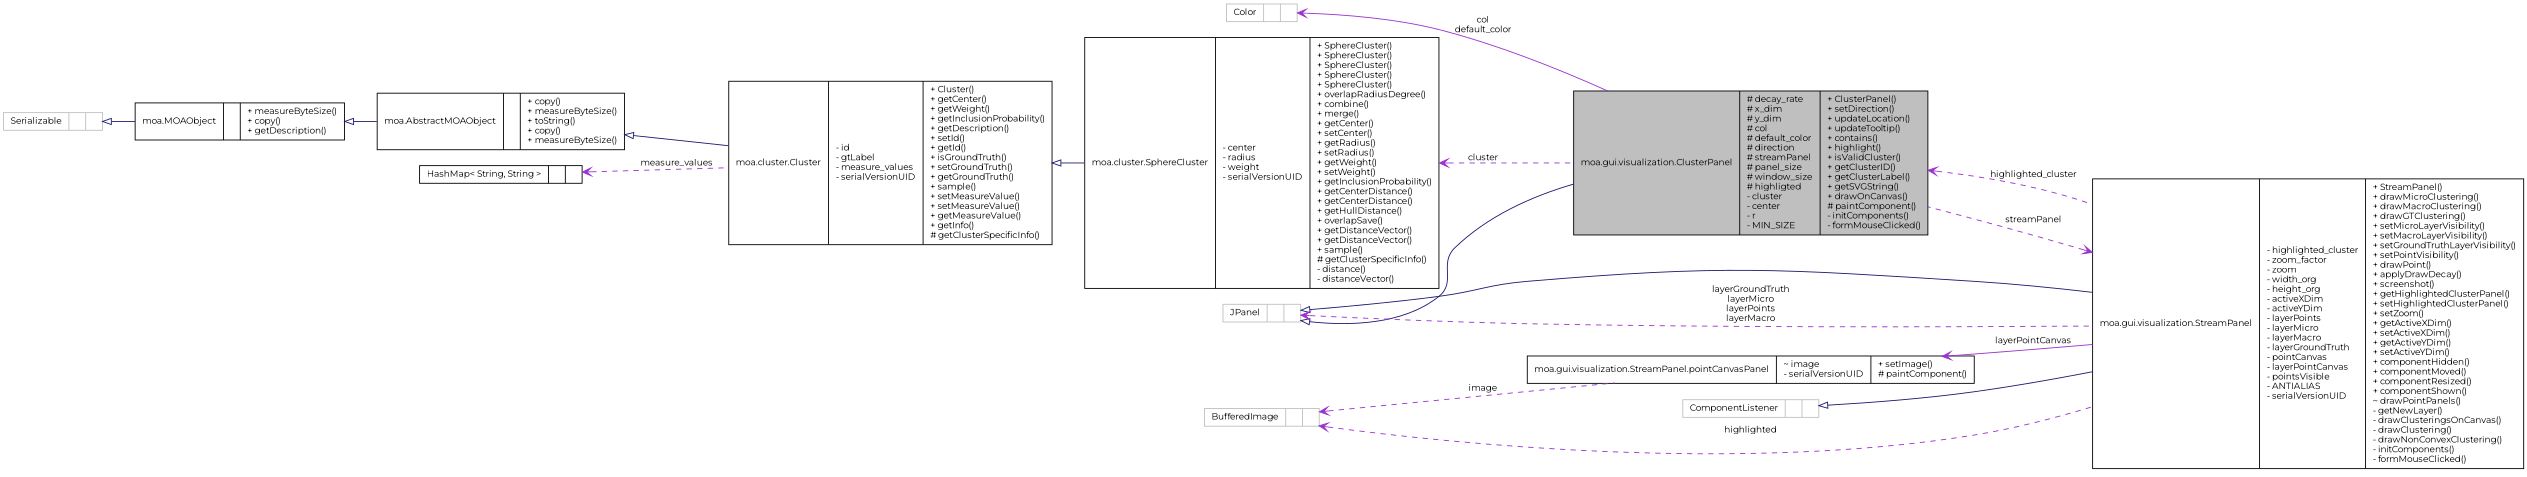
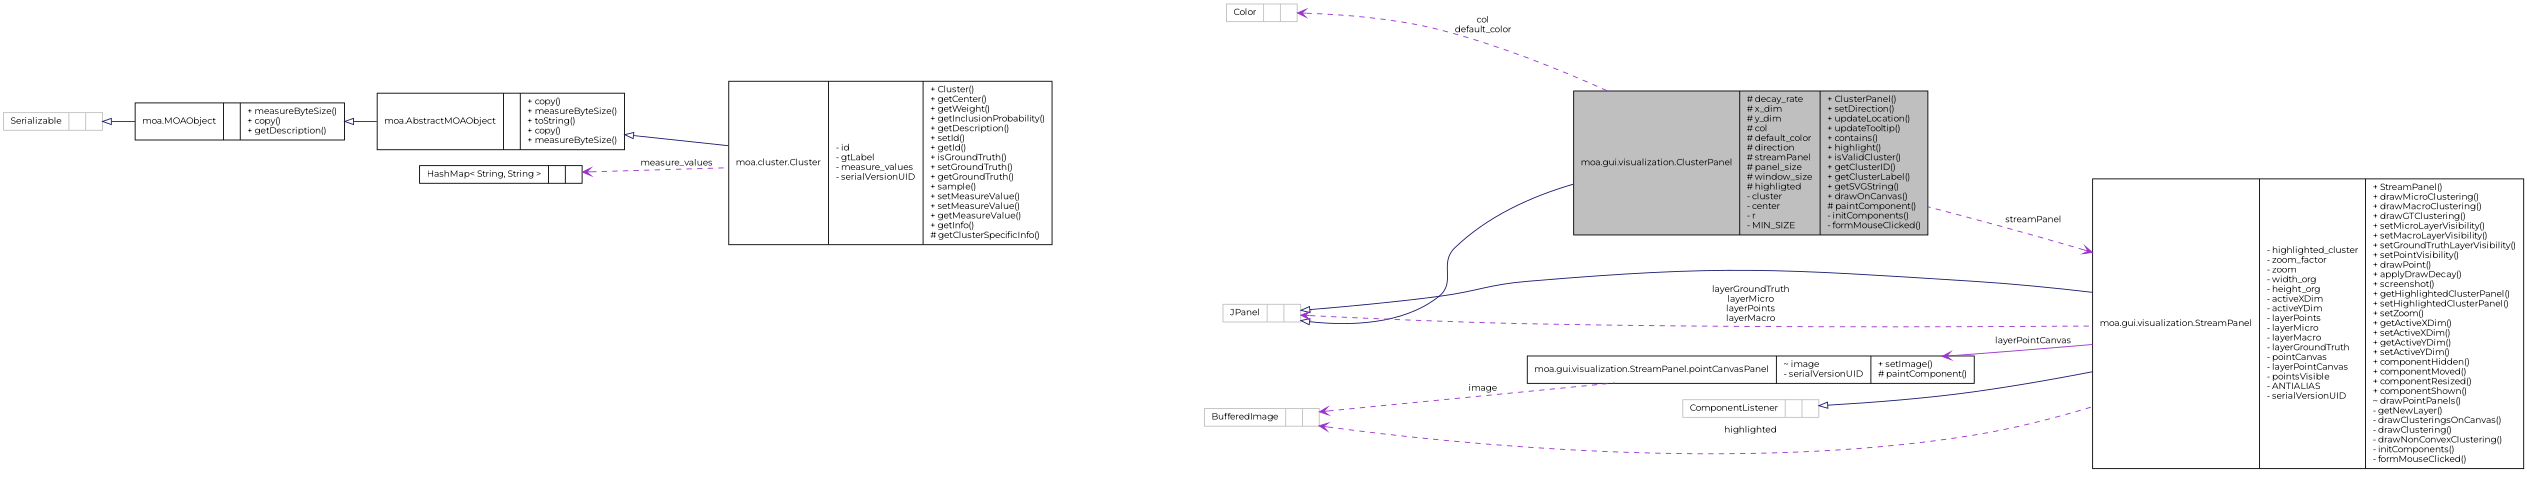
(1462, 36) -> (1462, 36)
(1262, 163) -> none
(2016, 184) -> none
